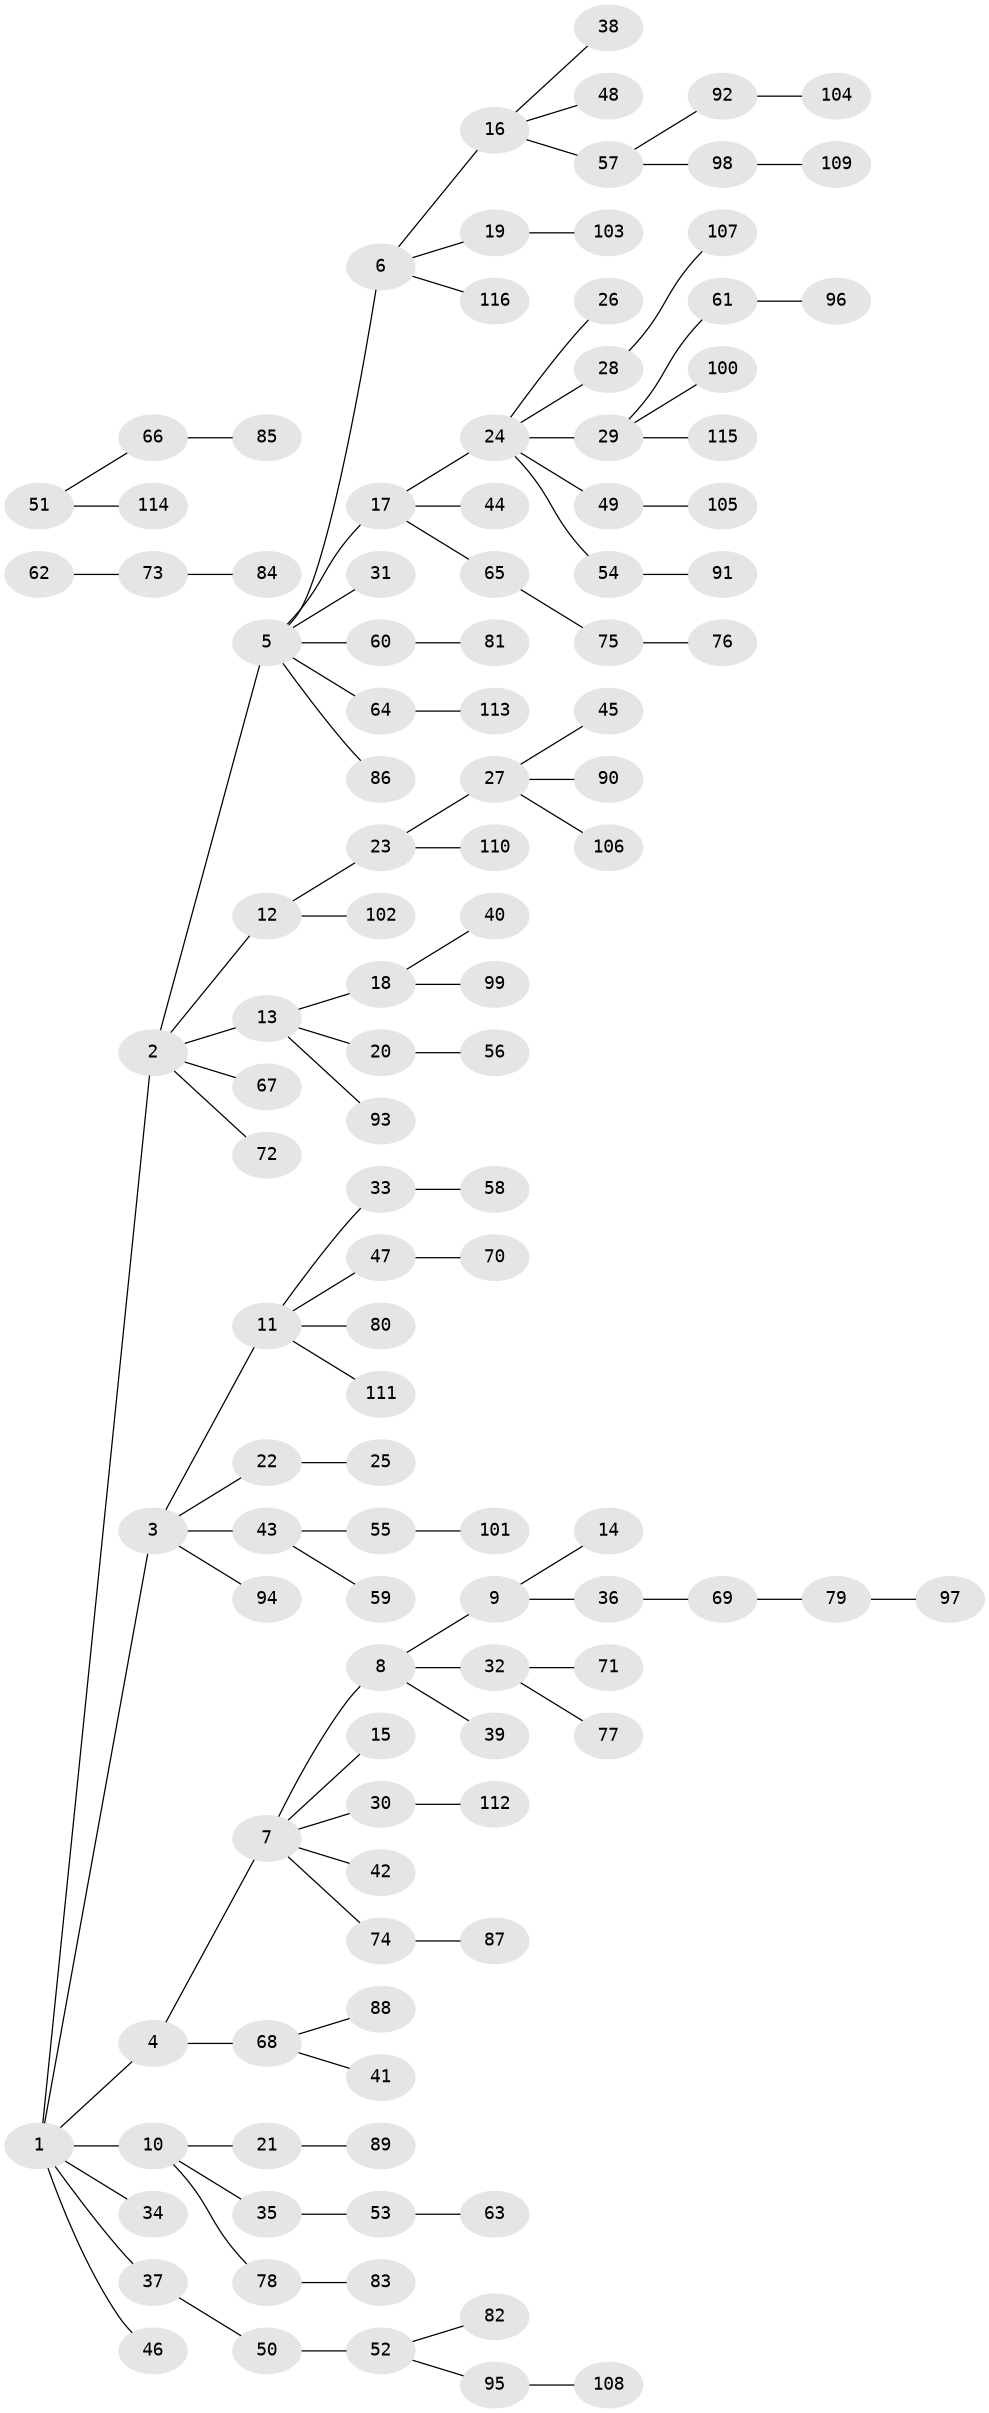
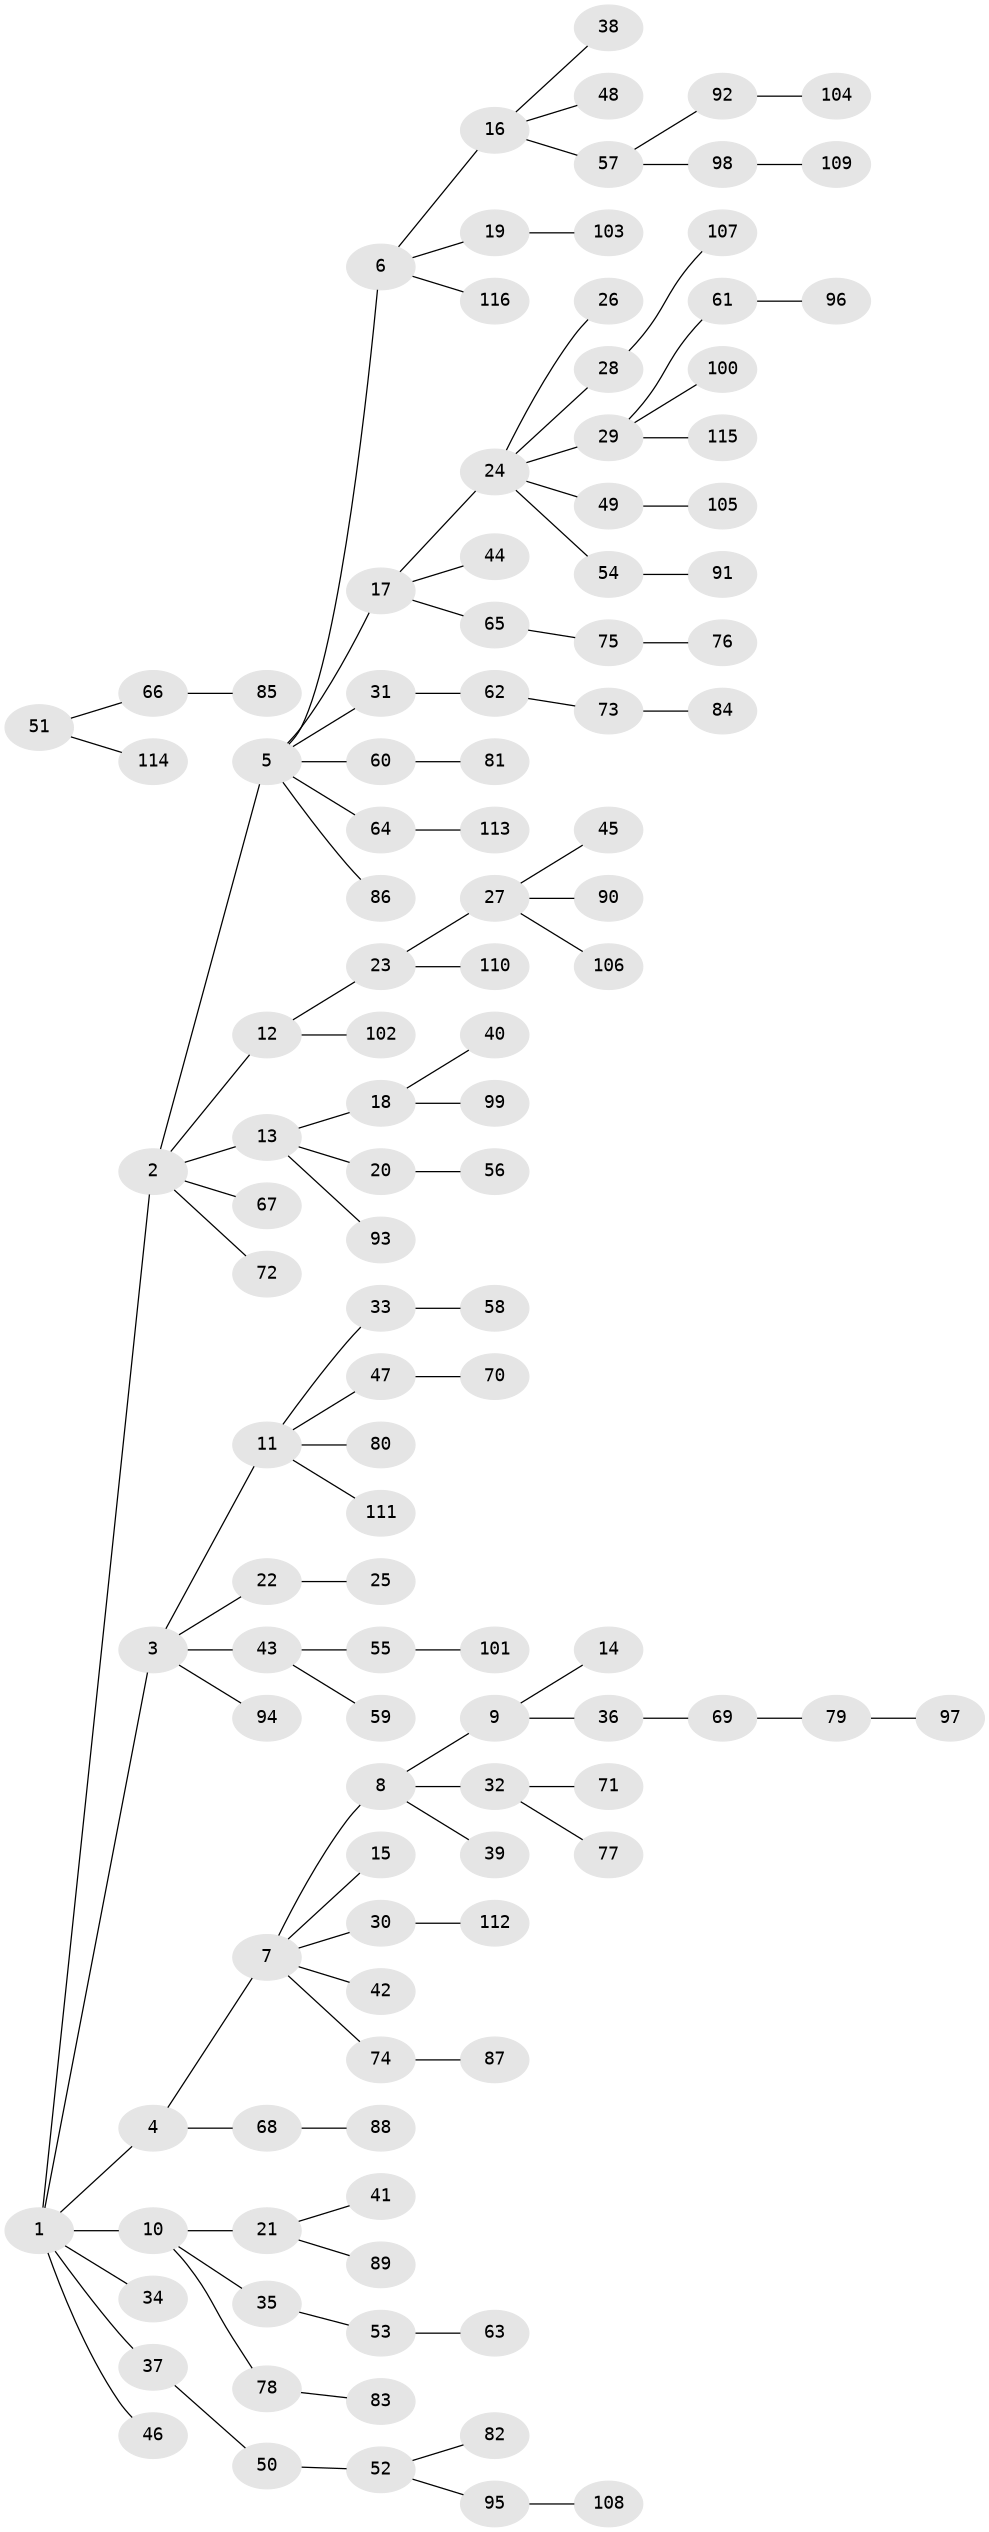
none -> (438, 693)
(324, 2061) -> (324, 2214)
